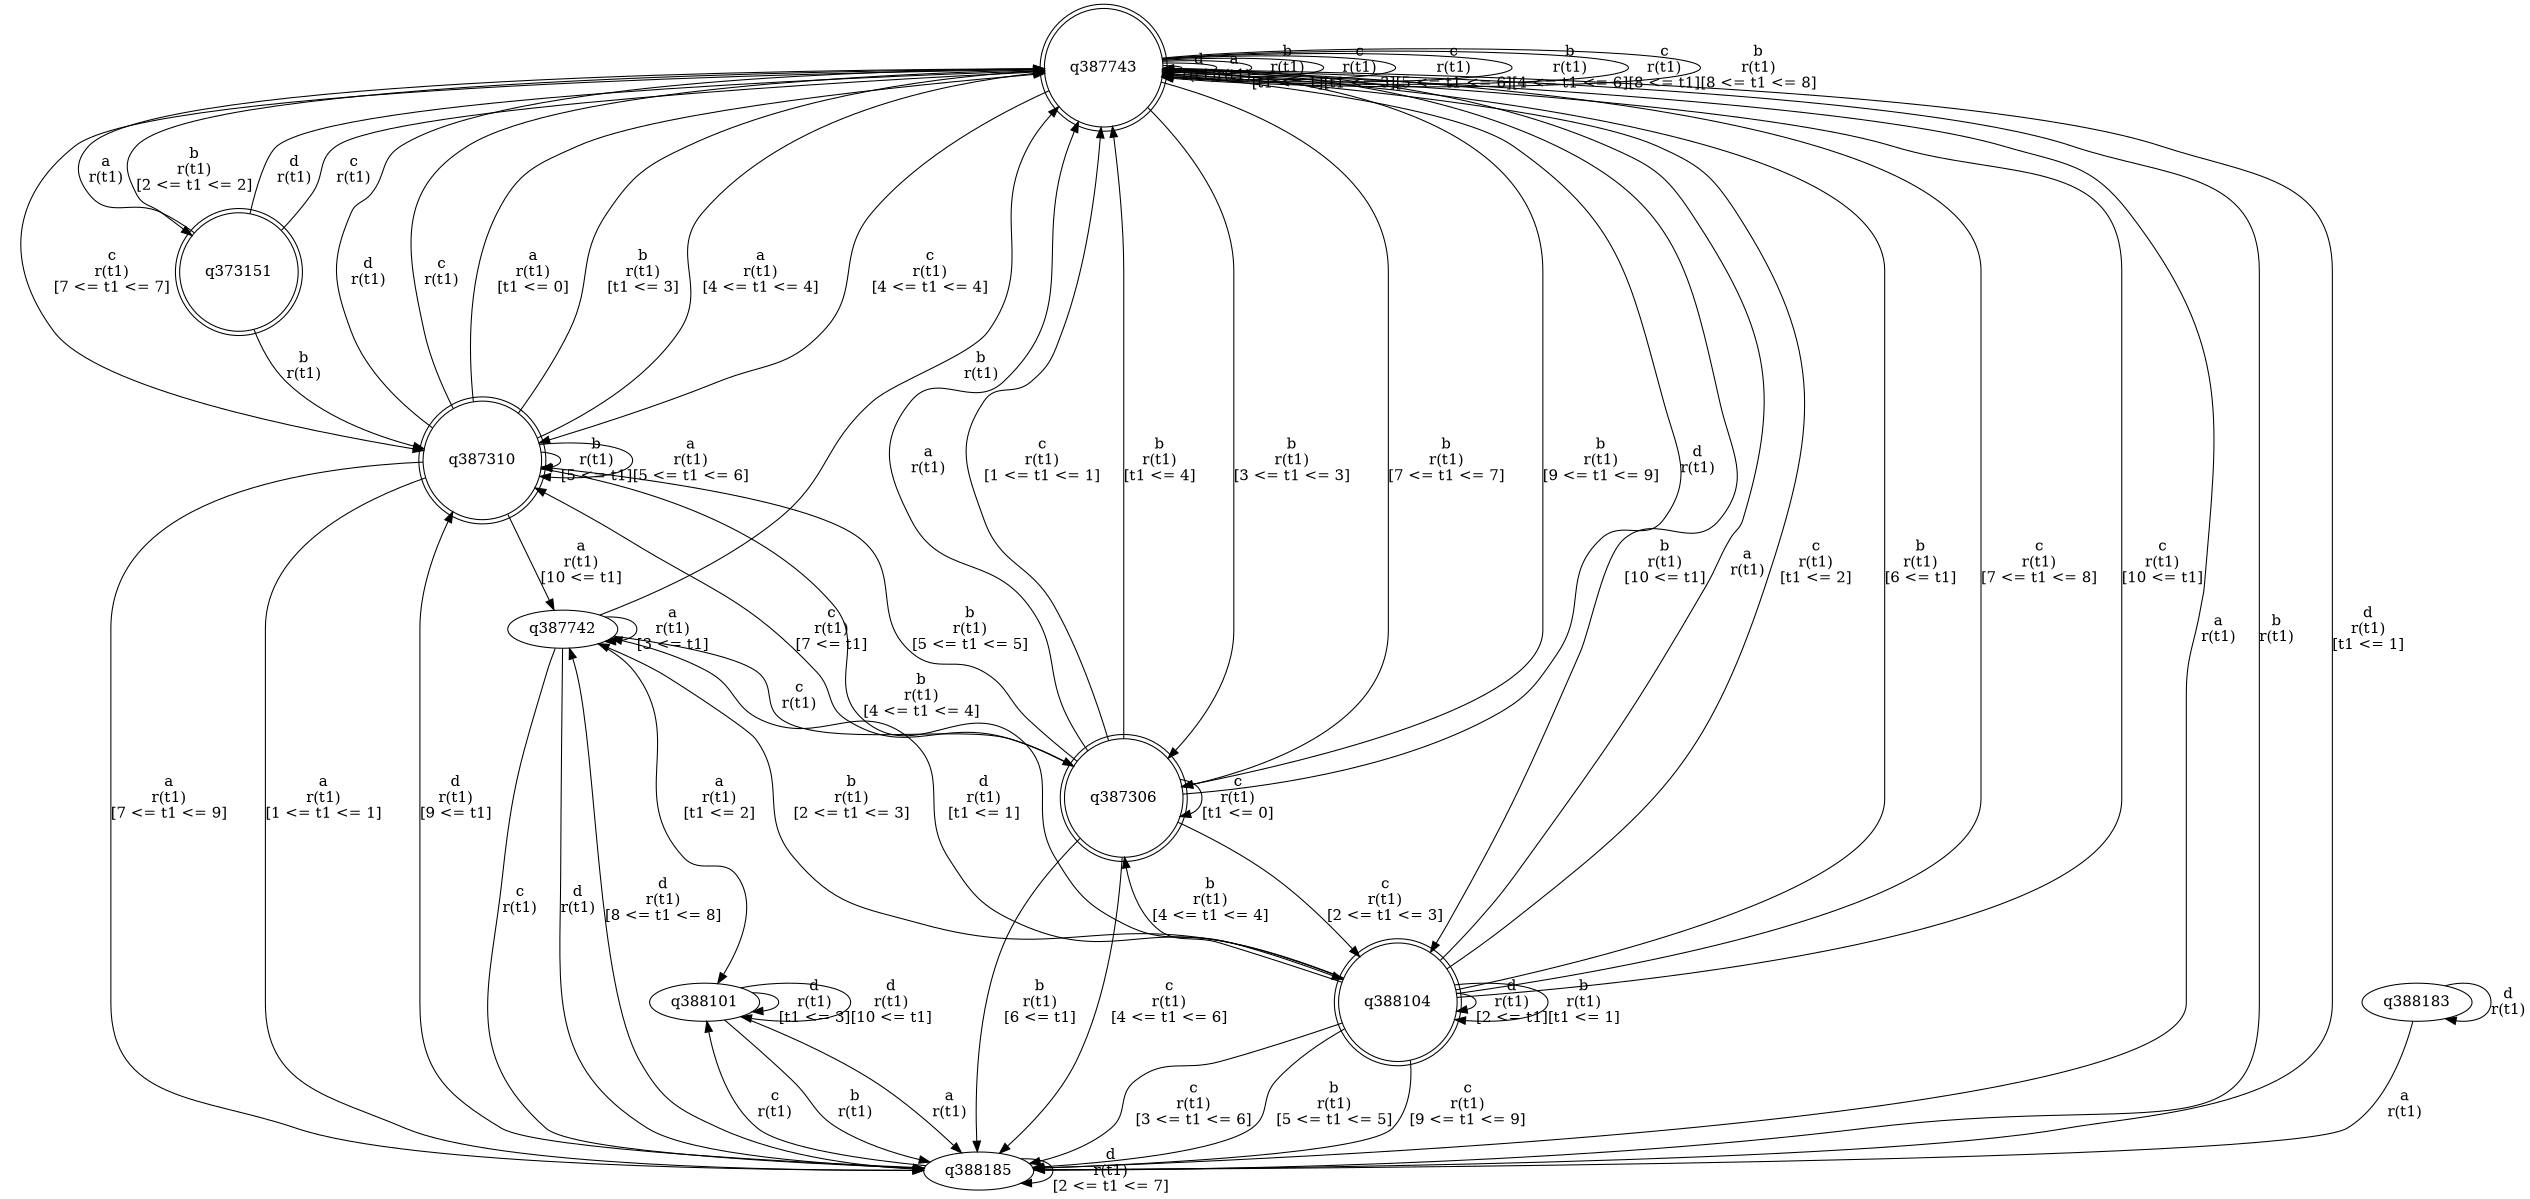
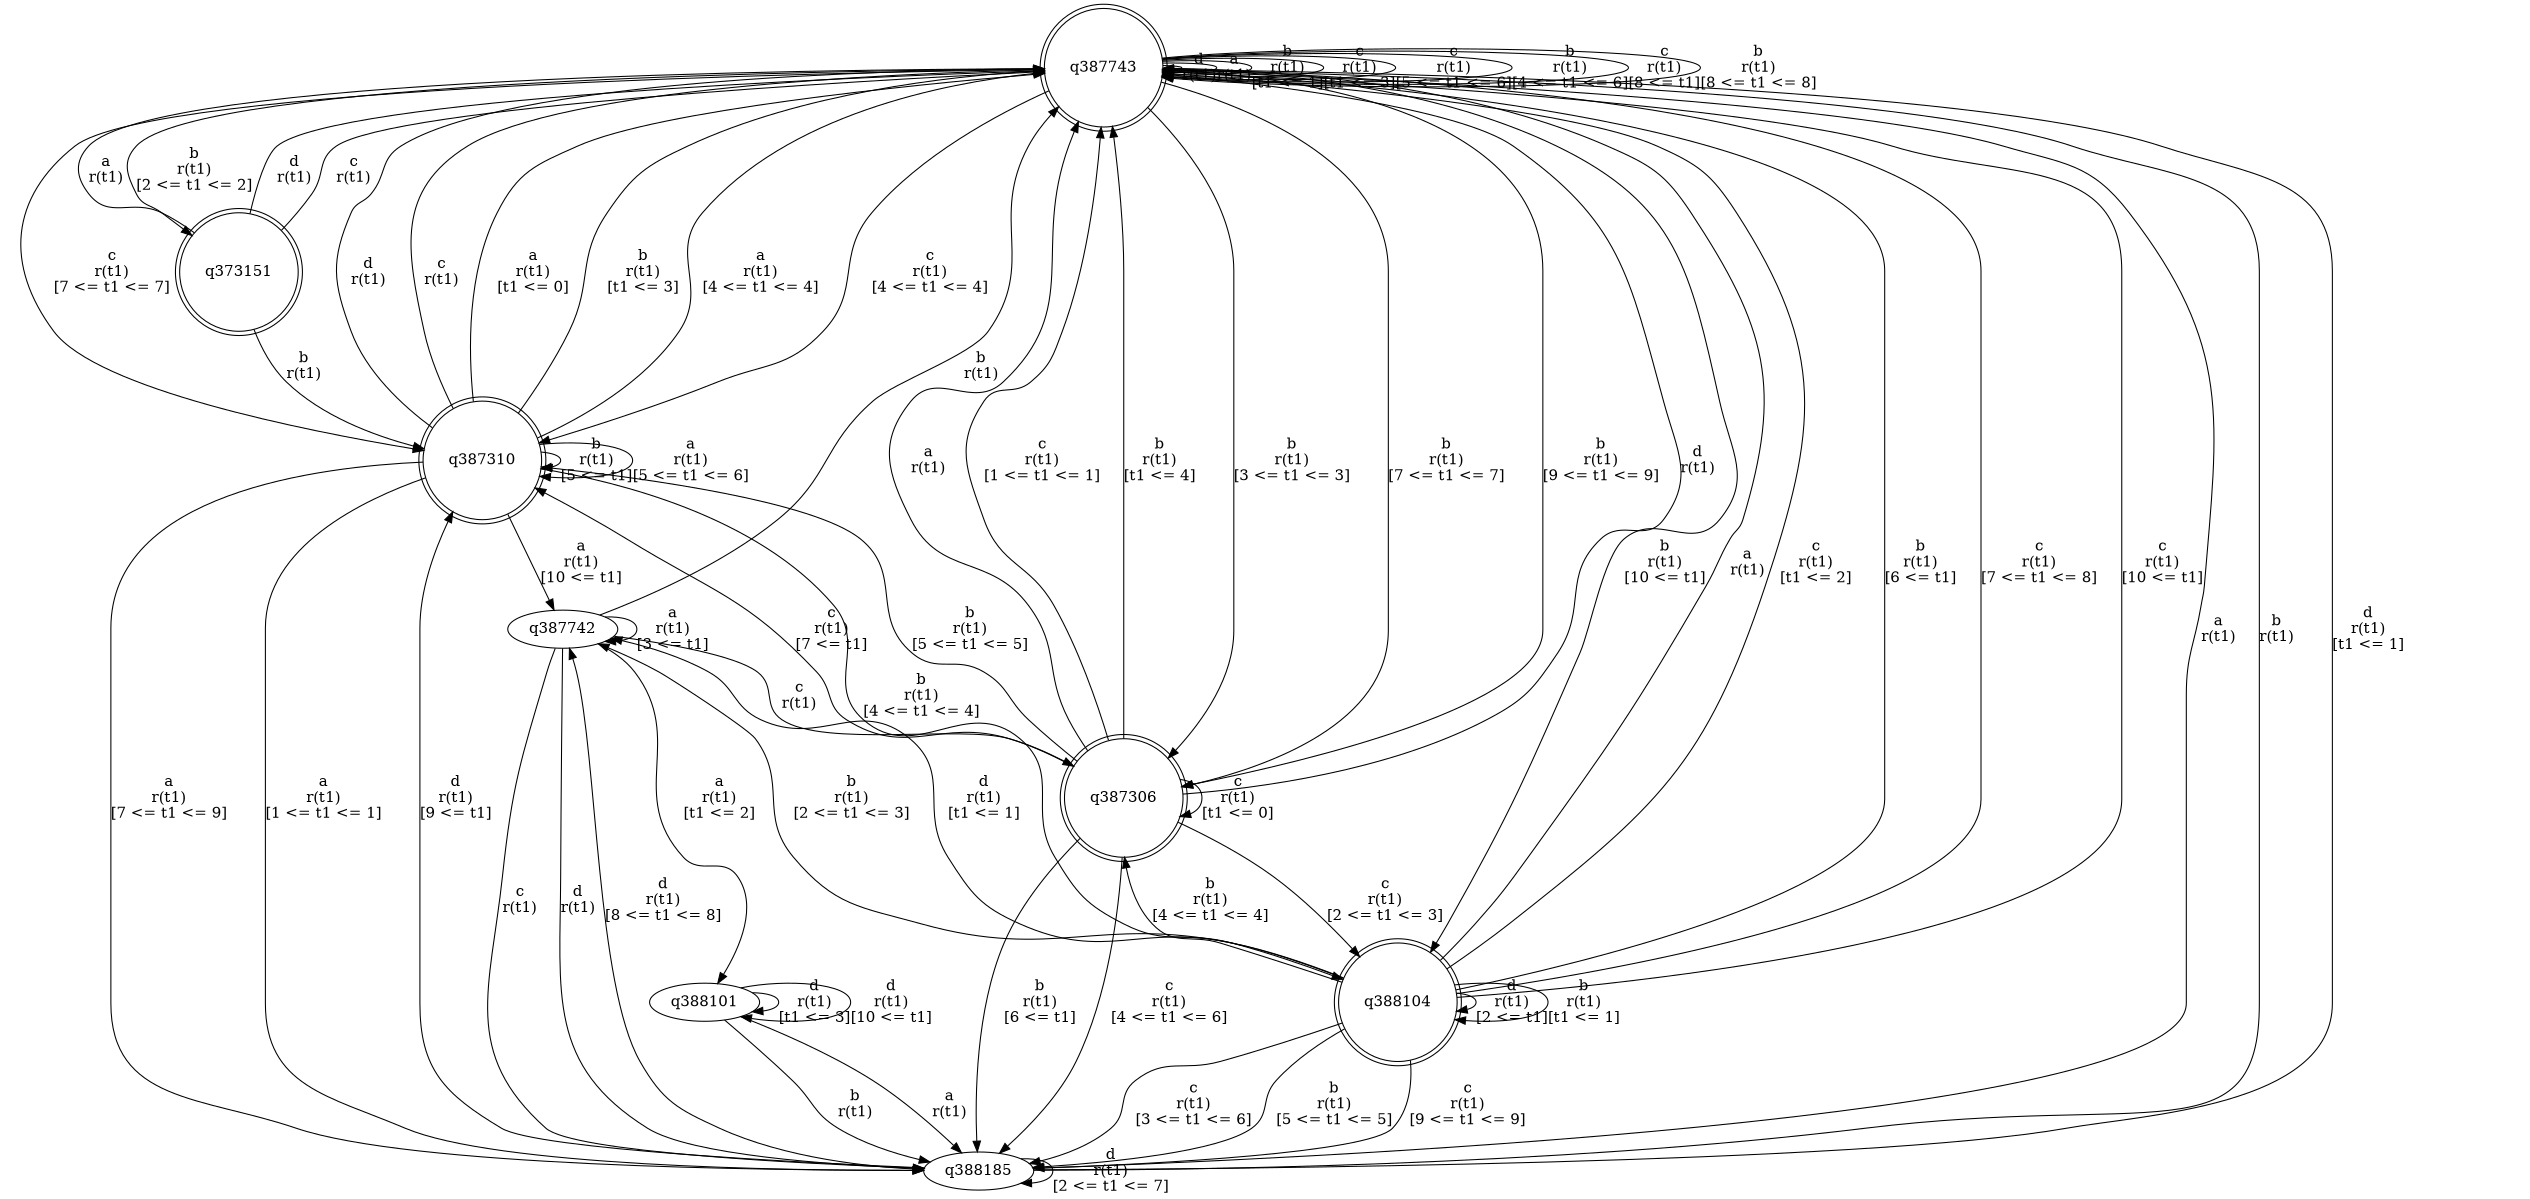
(2417, 1002) -> none
(786, 1142) -> none
